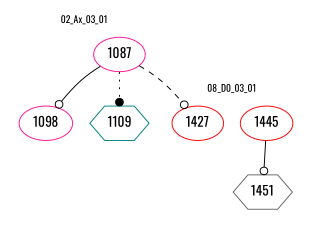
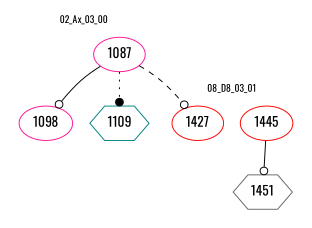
(84, 21) -> (84, 21)
(232, 89) -> (232, 89)
